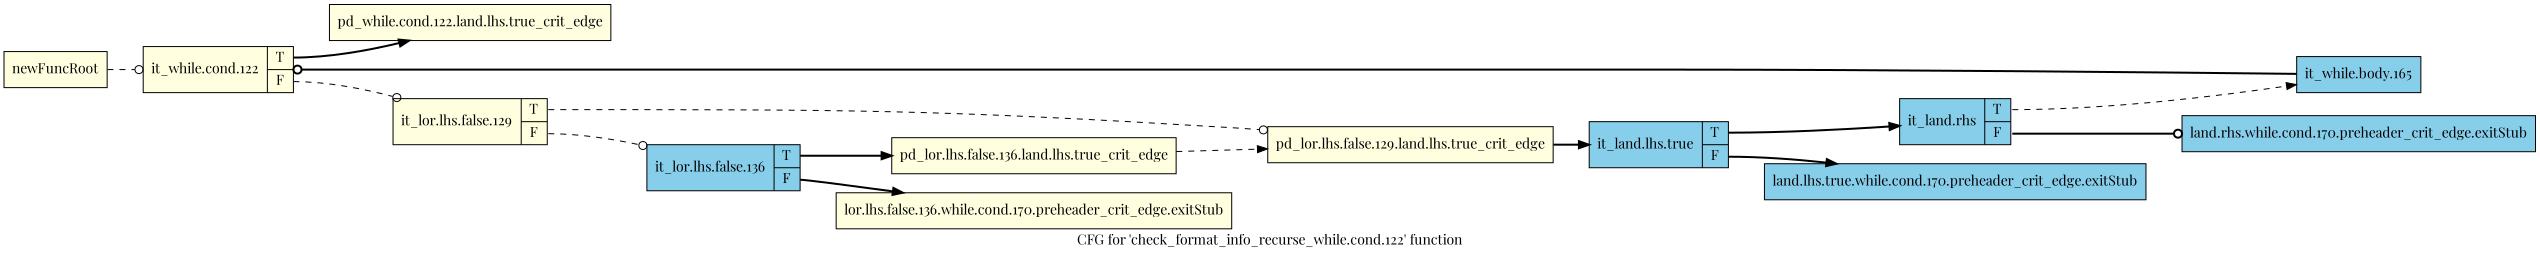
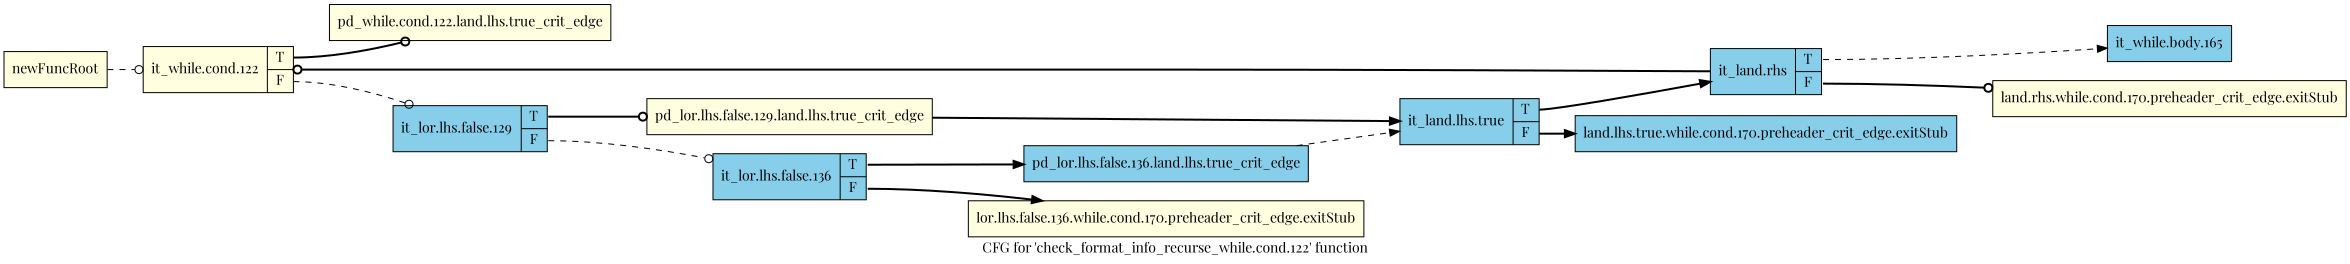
(347, 53) -> (348, 53)
(1299, 70) -> (1006, 70)
(904, 112) -> (594, 117)
(470, 122) -> (470, 129)
(2359, 134) -> (2170, 99)
(1217, 150) -> (1343, 139)
(1034, 156) -> (1166, 164)
